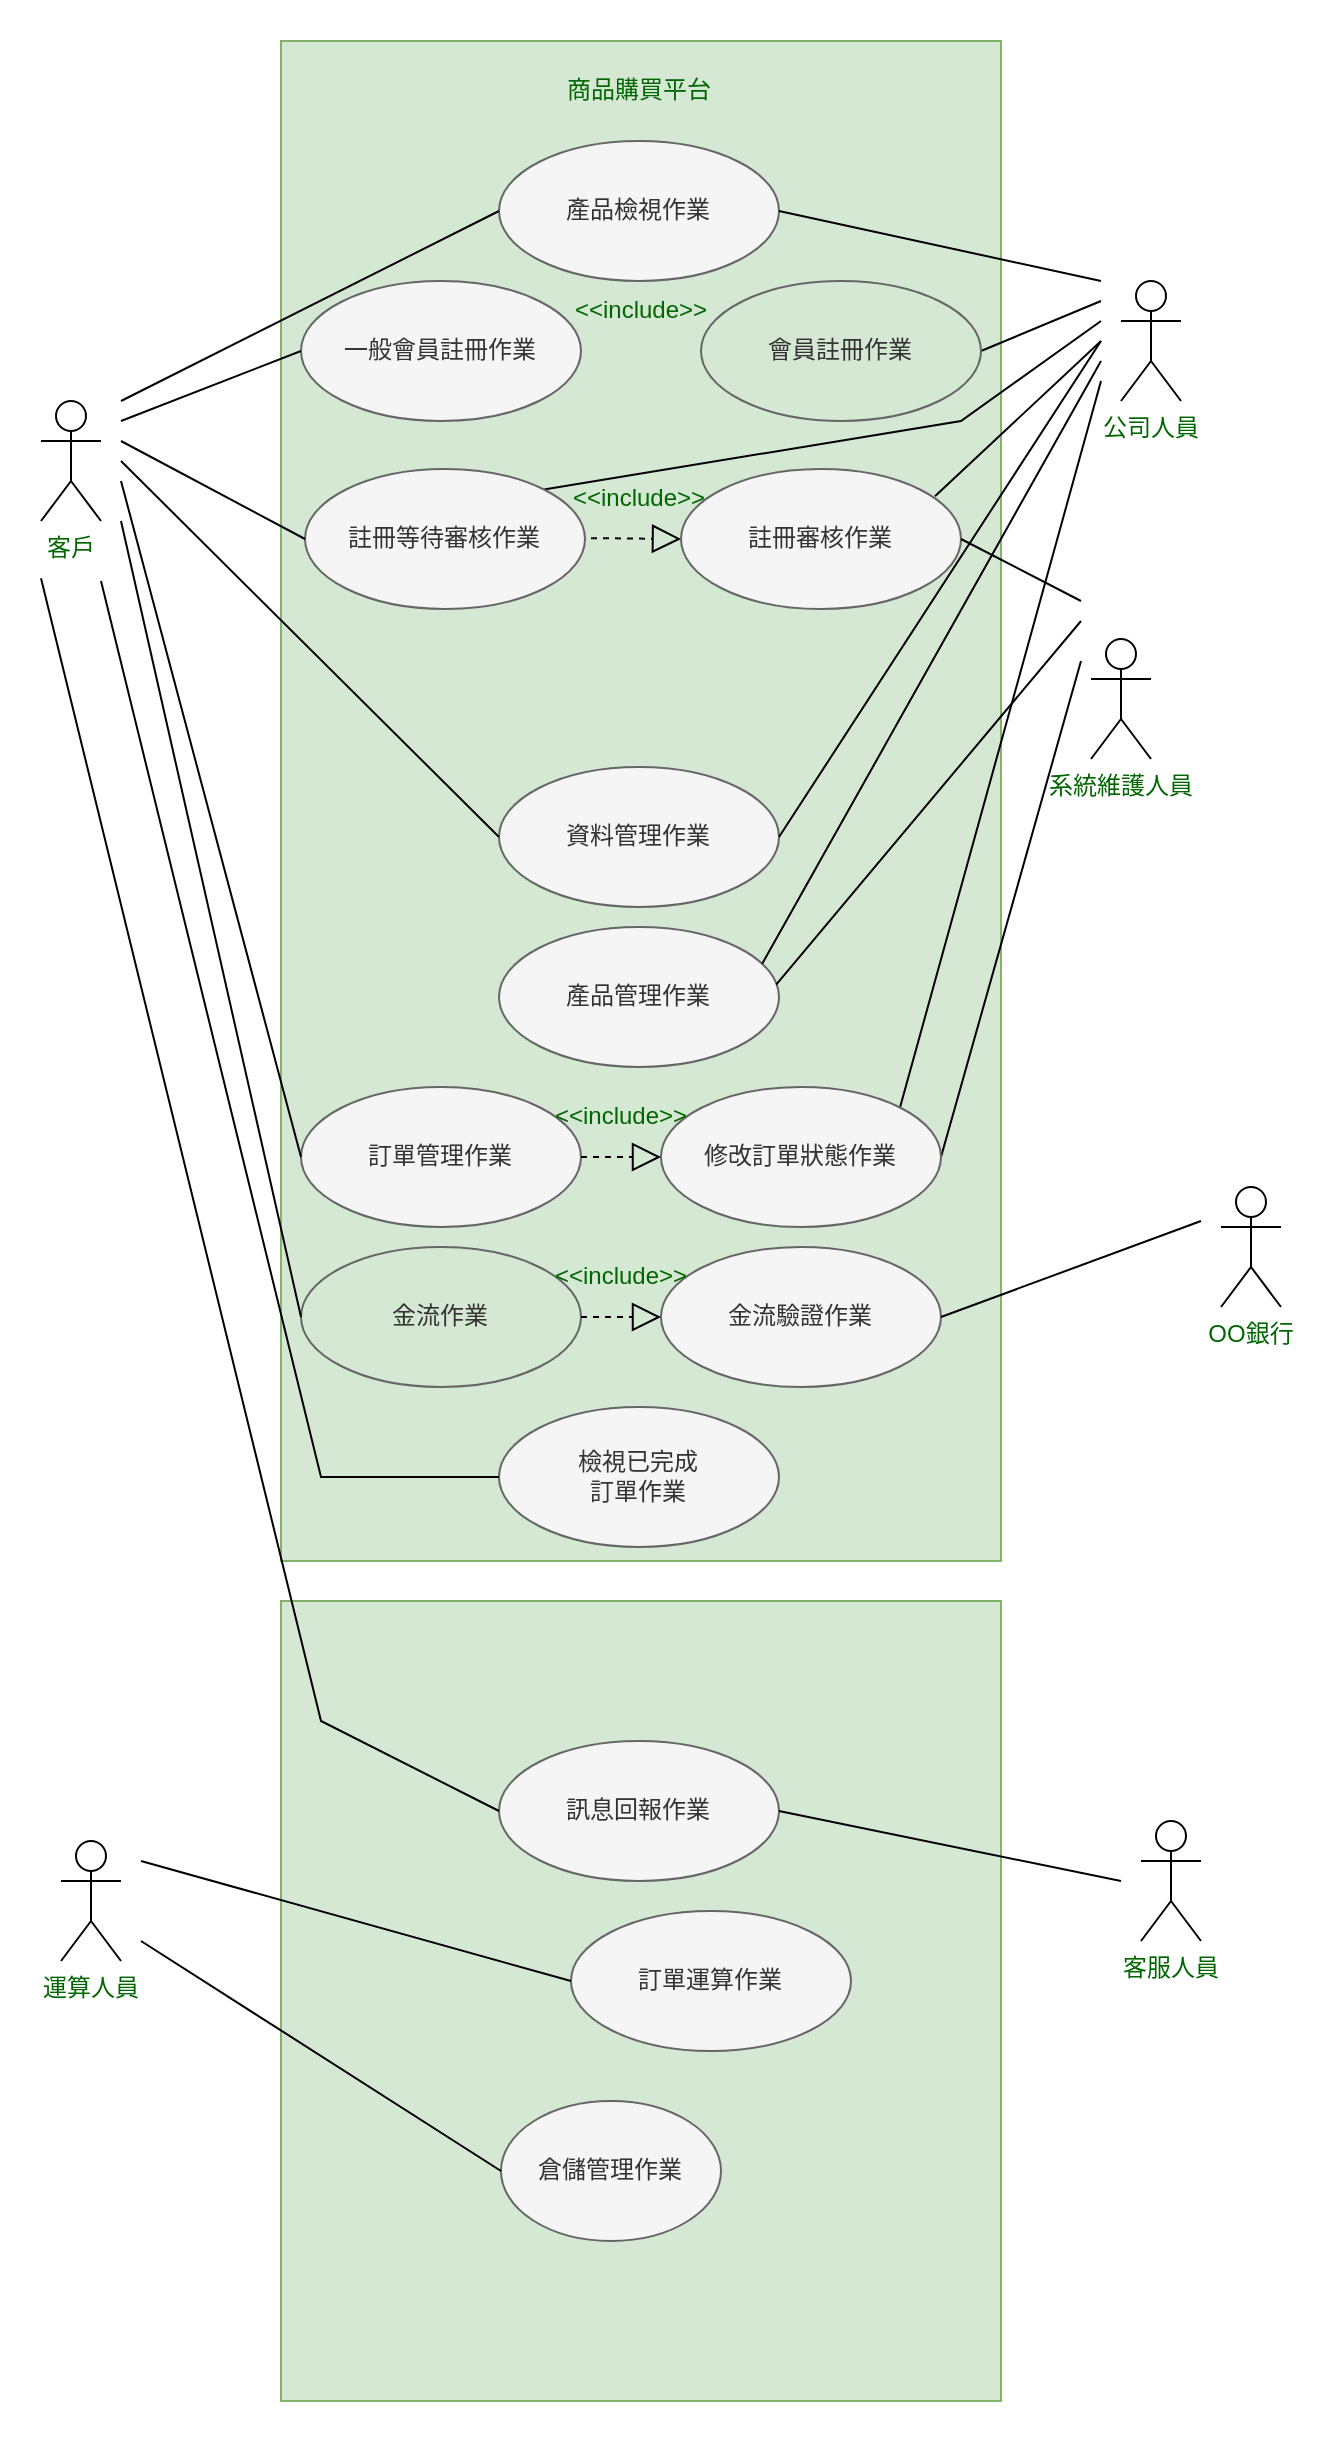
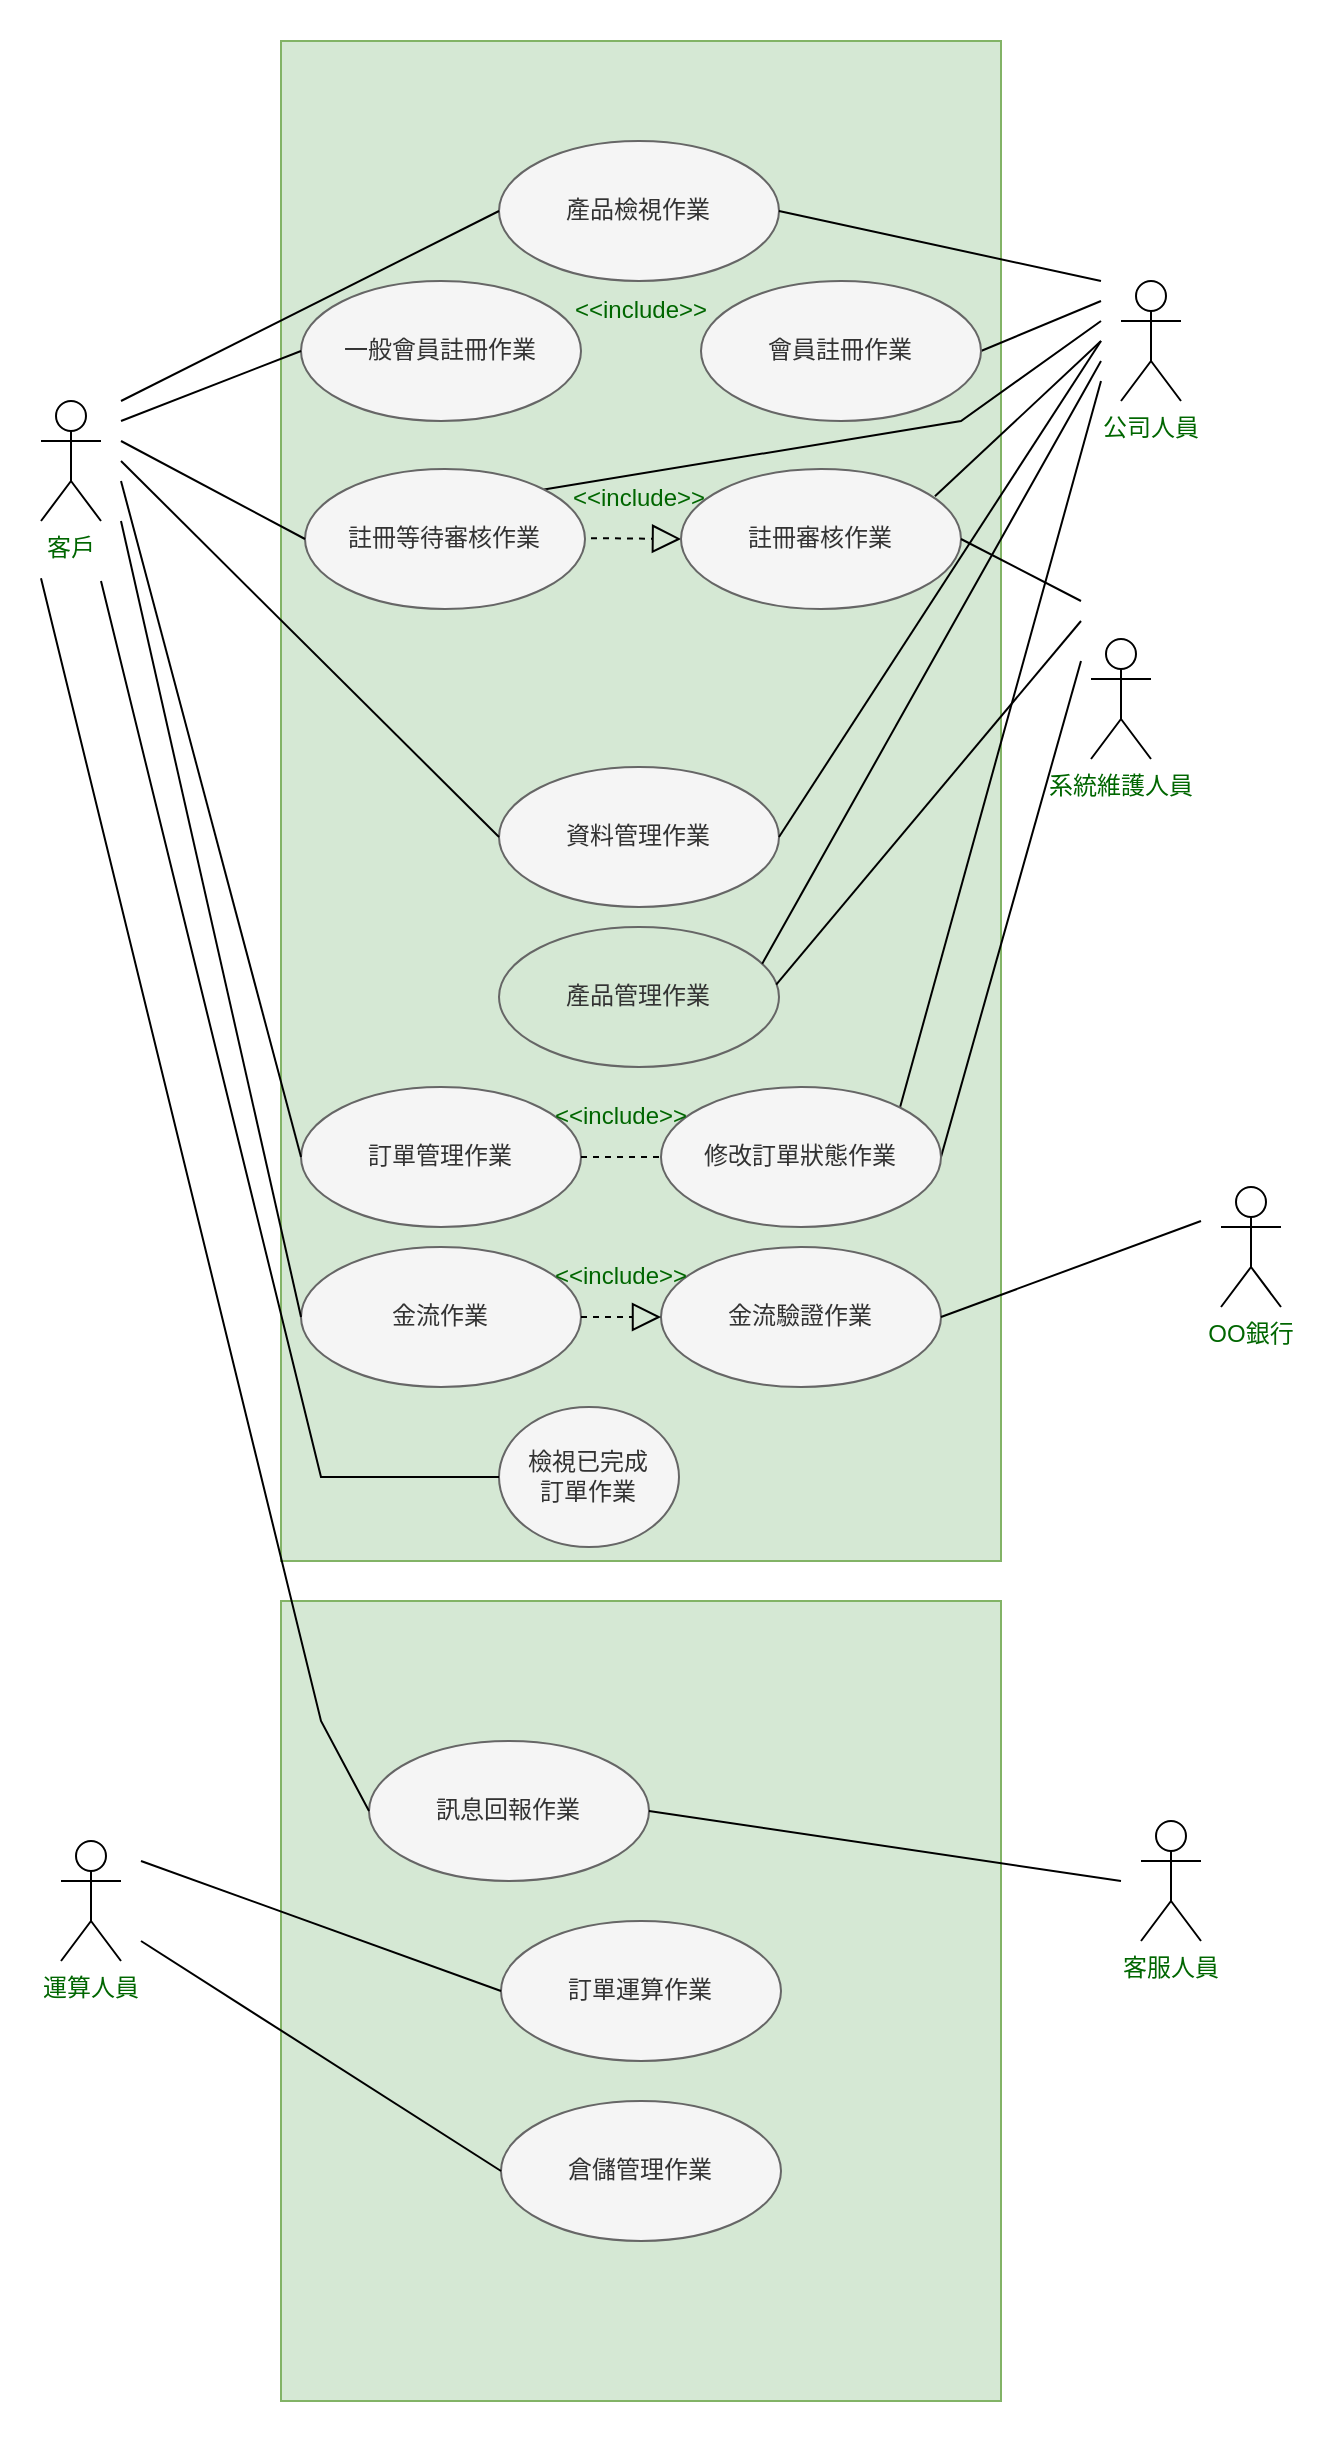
(639, 91) -> none
(841, 351) -> (841, 351)
(639, 997) -> (639, 997)
(631, 1157) -> (645, 1157)
(441, 1317) -> (441, 1317)
(639, 1477) -> (589, 1477)
(639, 1811) -> (509, 1811)
(711, 1981) -> (641, 1991)
(611, 2171) -> (641, 2171)
